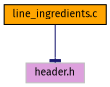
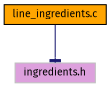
(55, 73) -> (55, 73)
